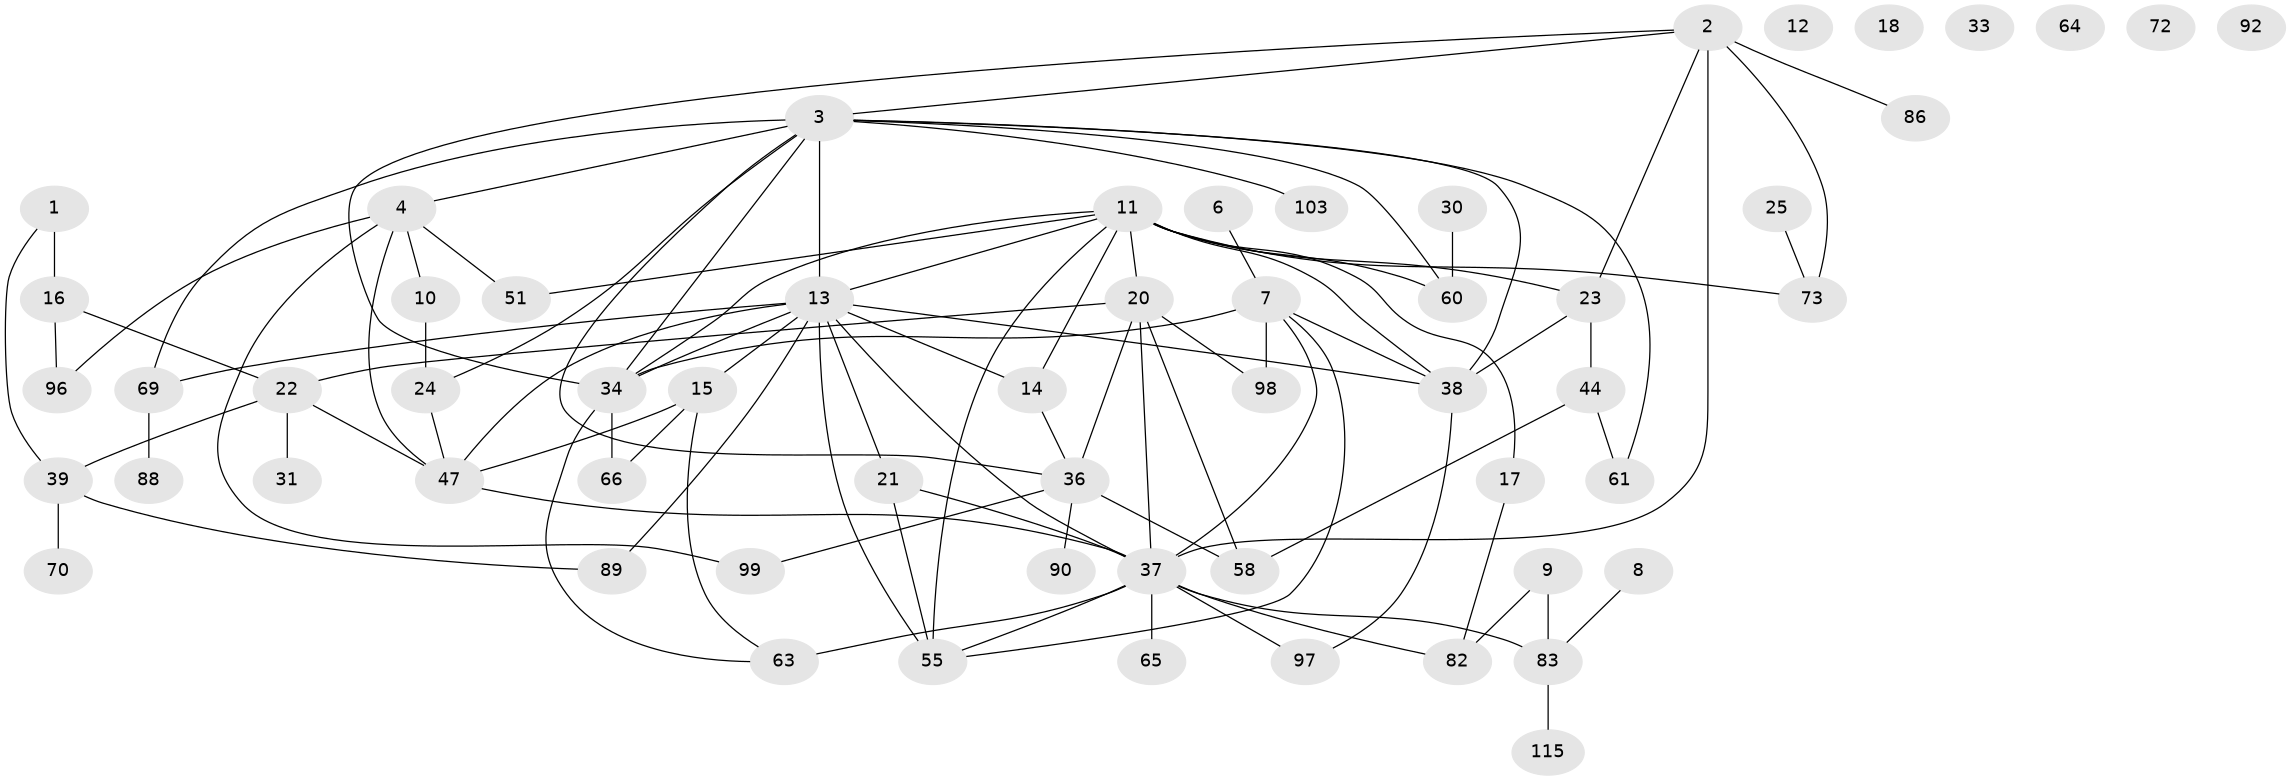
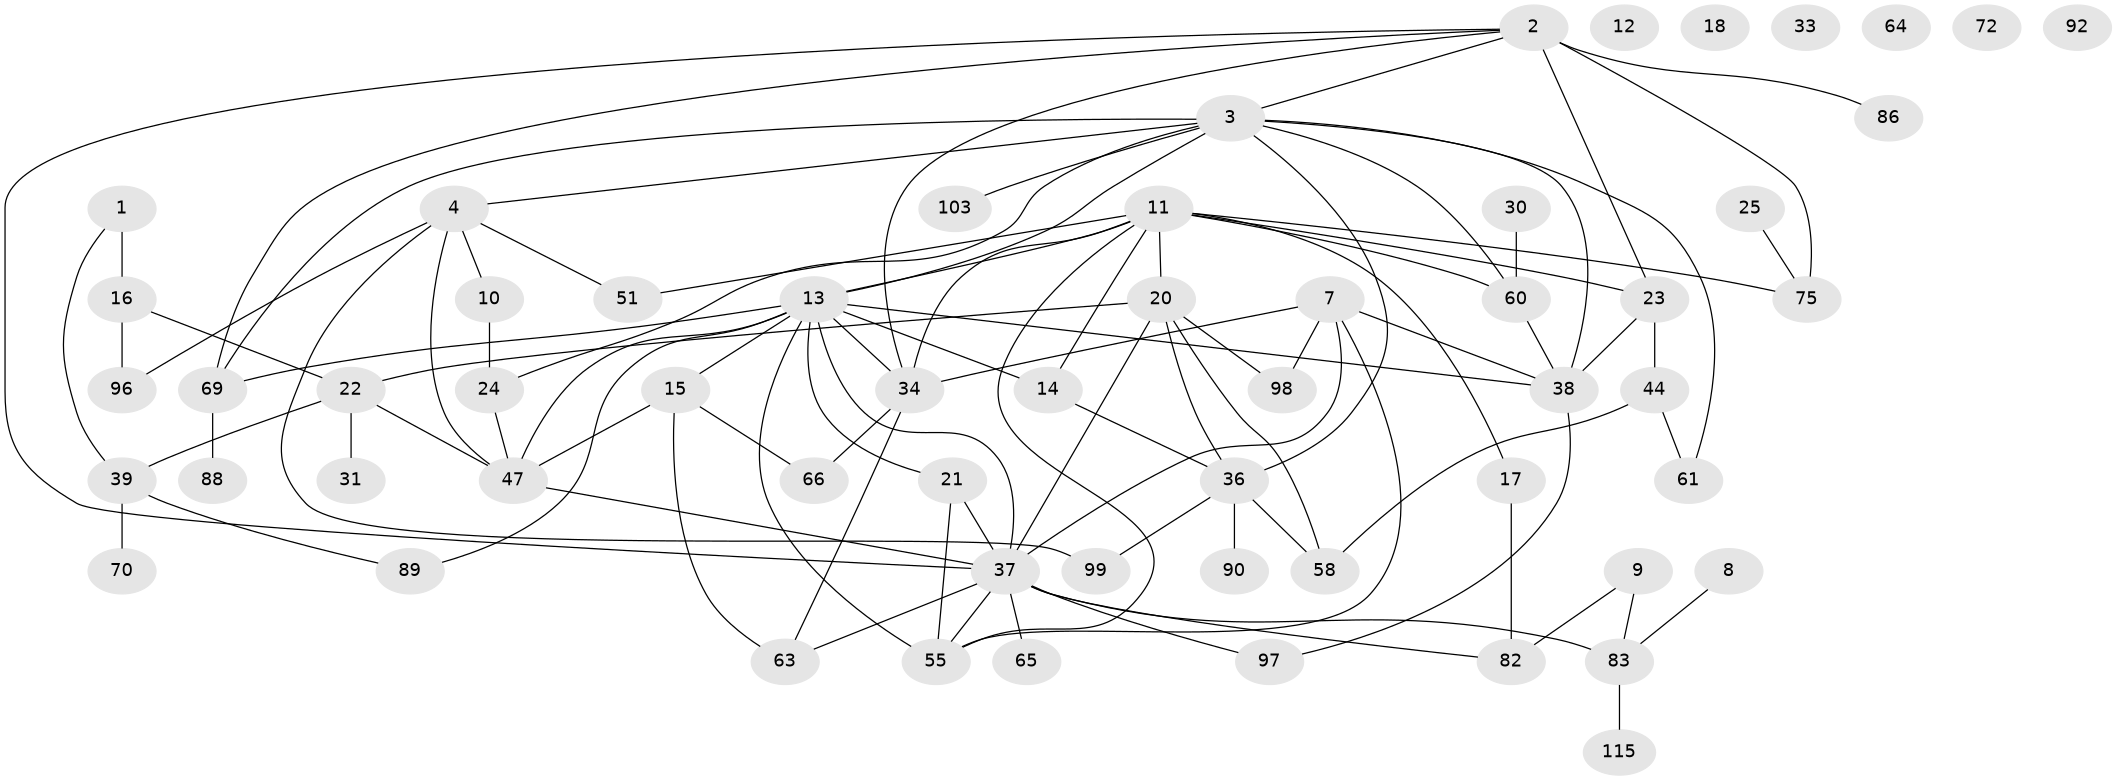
none -> (801, 85)
(1218, 209) -> none
(716, 254) -> none
(1305, 274) -> (1540, 345)
(1812, 299) -> (1807, 299)
